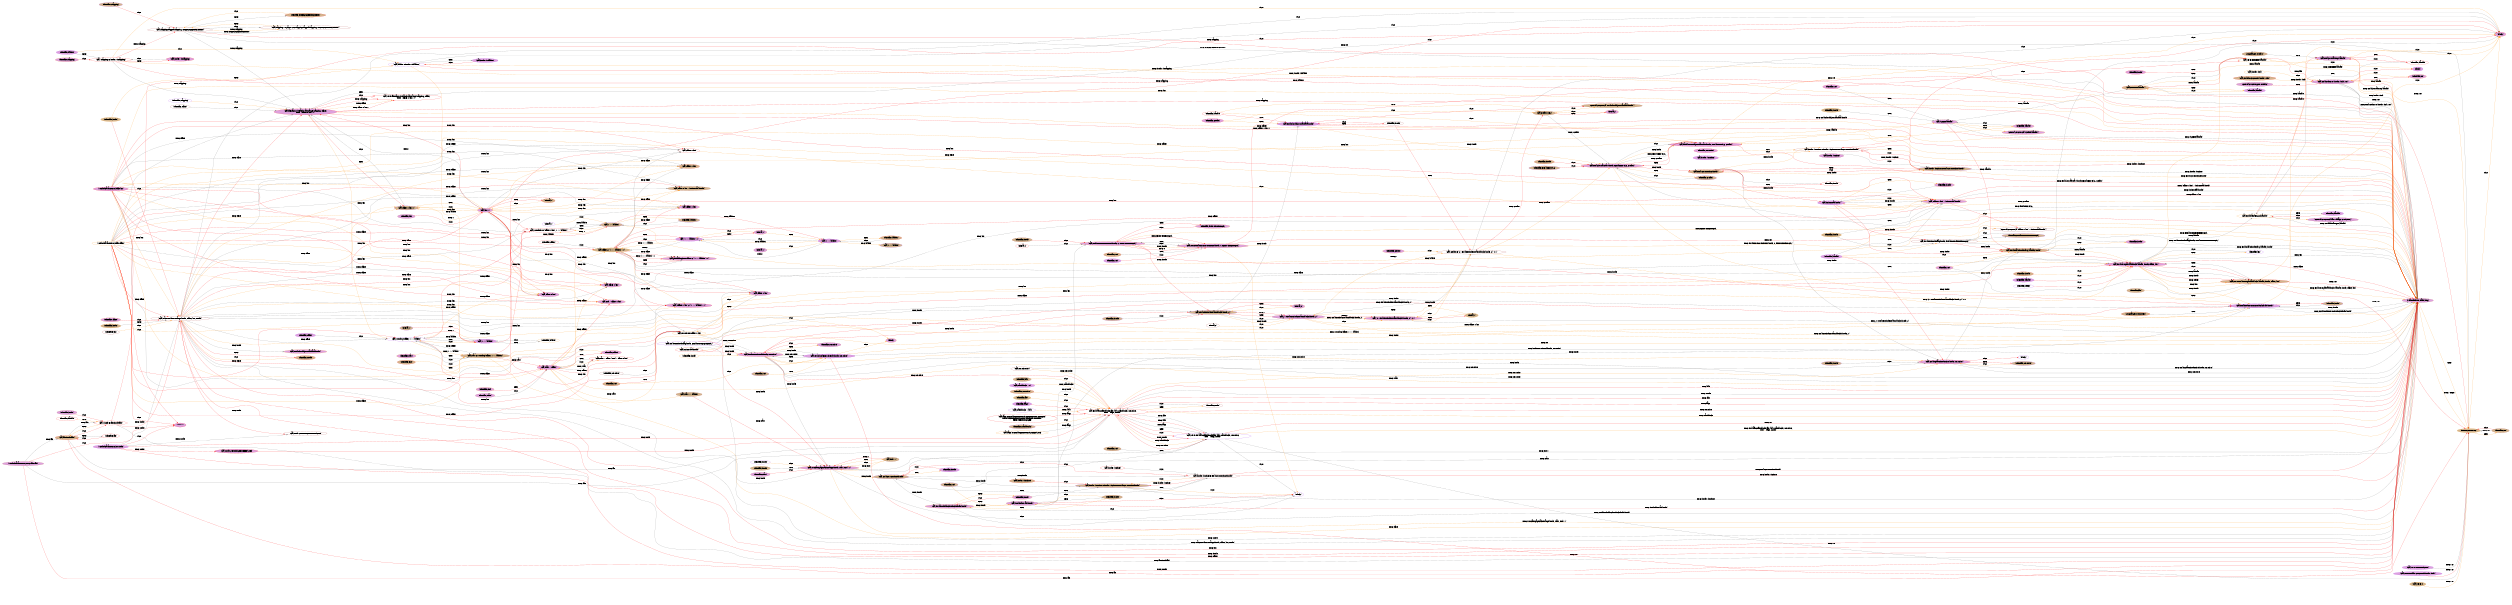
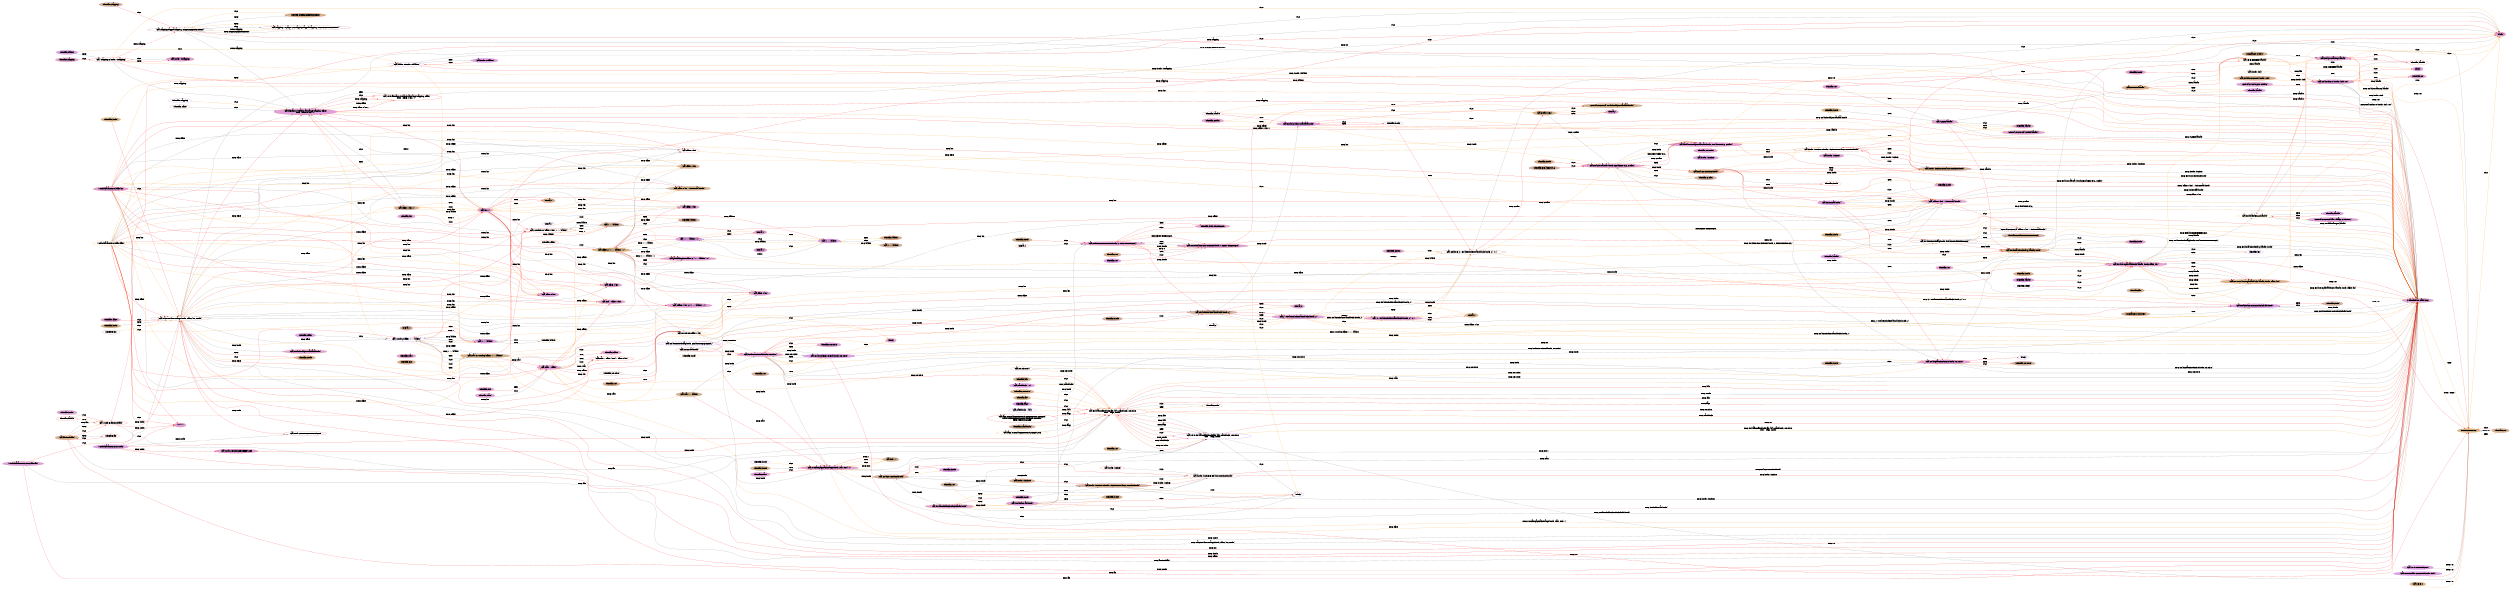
(730, 348) -> (721, 372)
(39, 448) -> none
